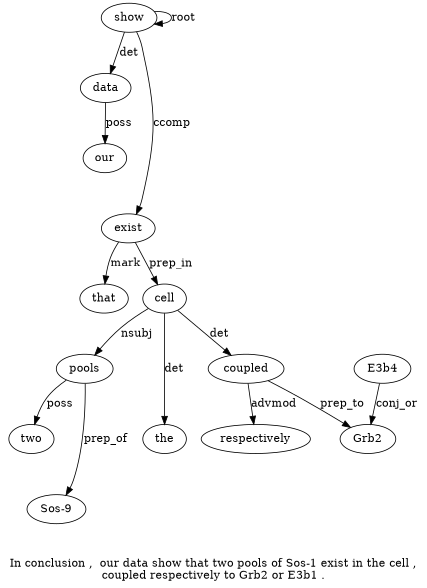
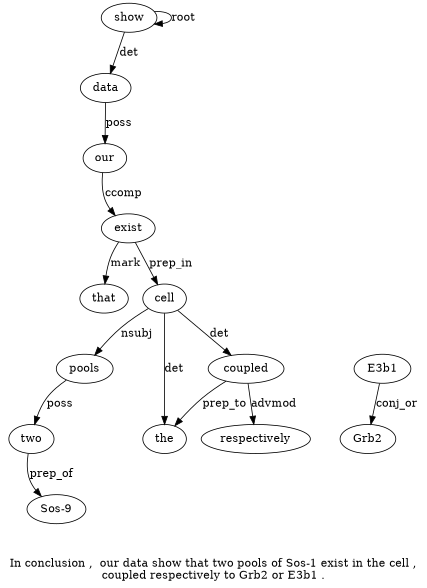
(153, 119) -> (103, 192)
(382, 369) -> (382, 369)
(306, 401) -> (202, 399)
(83, 437) -> (28, 473)
